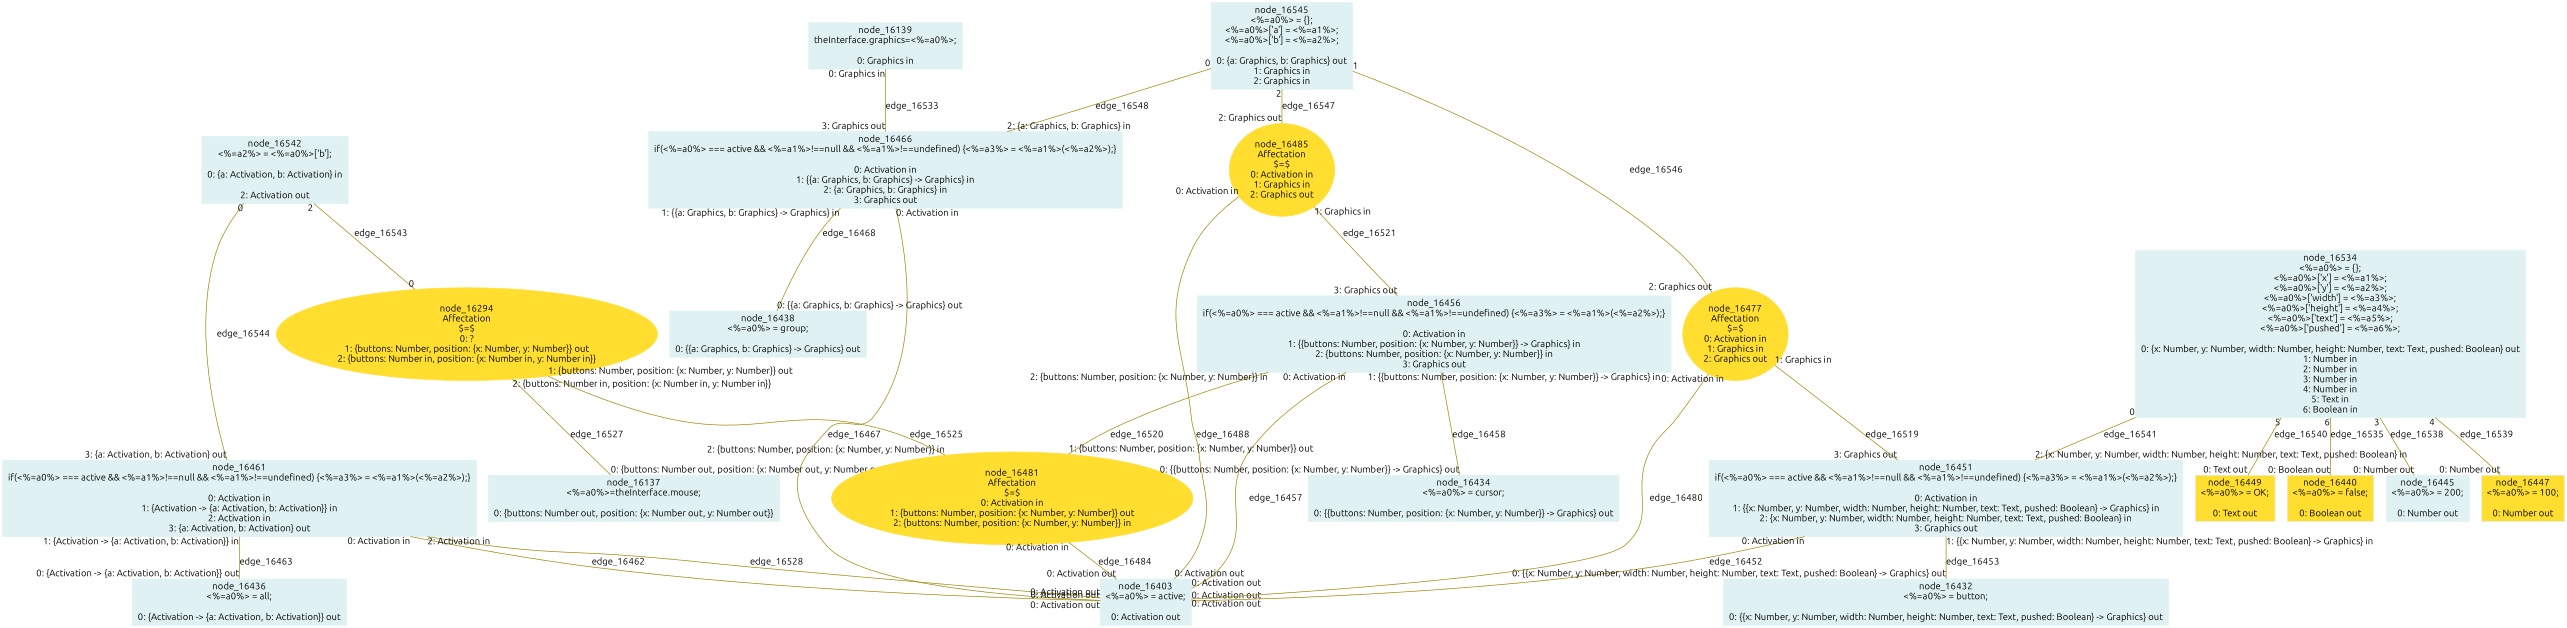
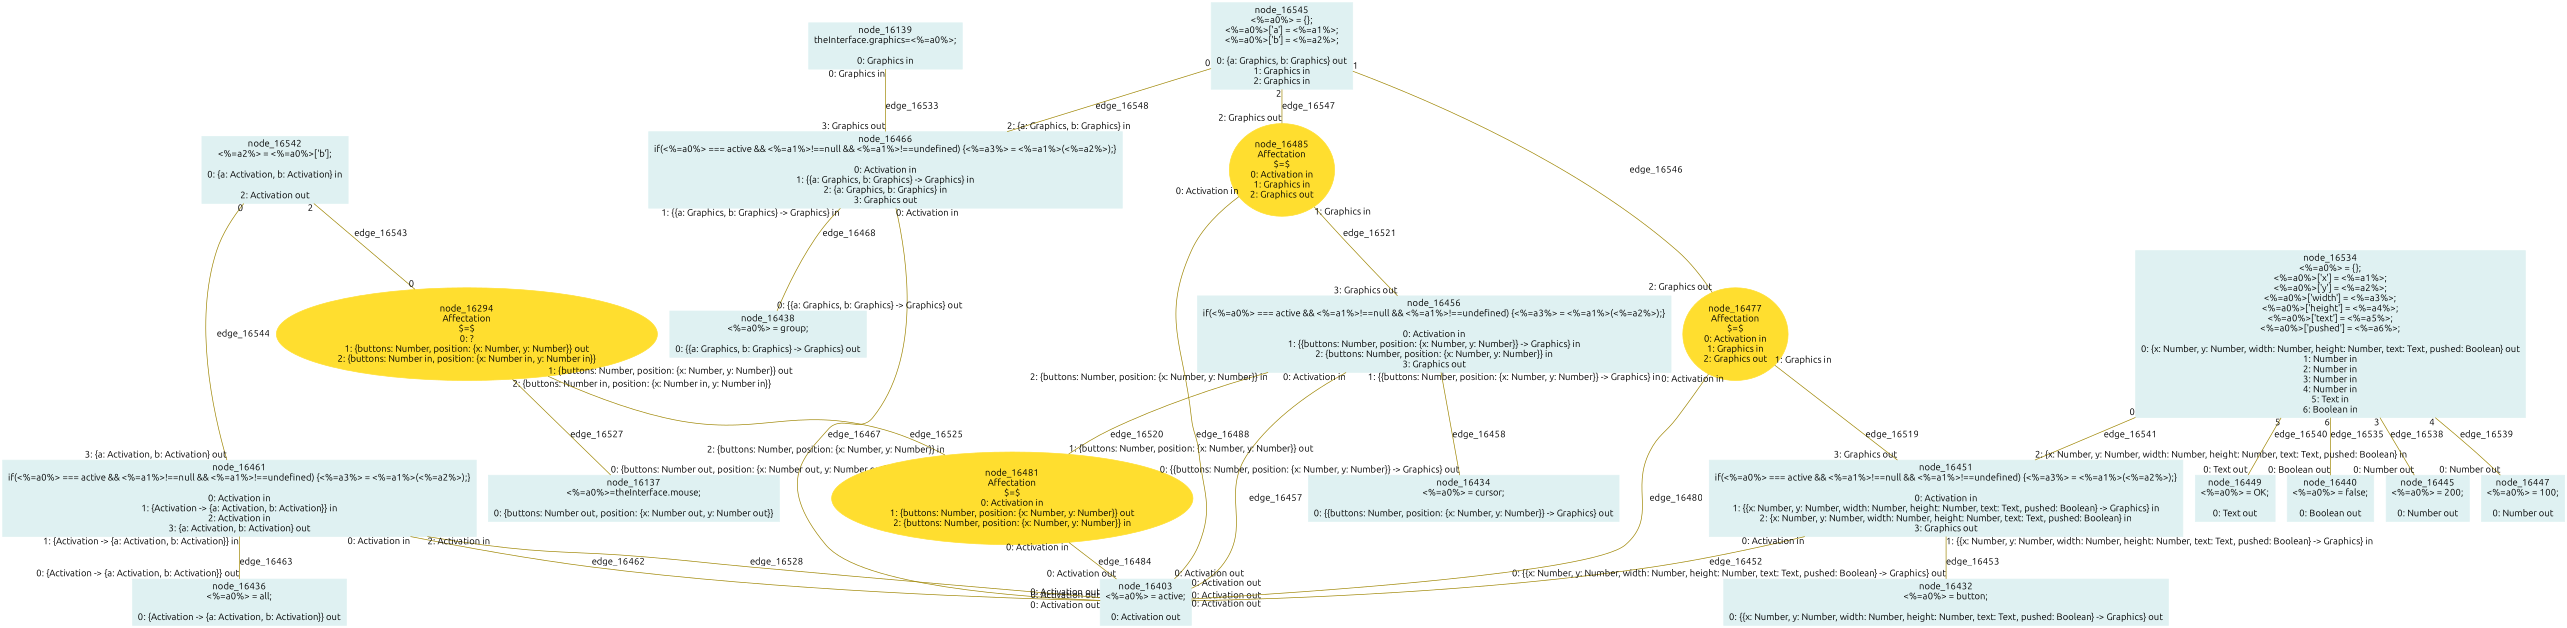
(2235, 498) -> (2235, 498)
(2330, 498) -> (2330, 498)
(2523, 498) -> (2523, 498)
